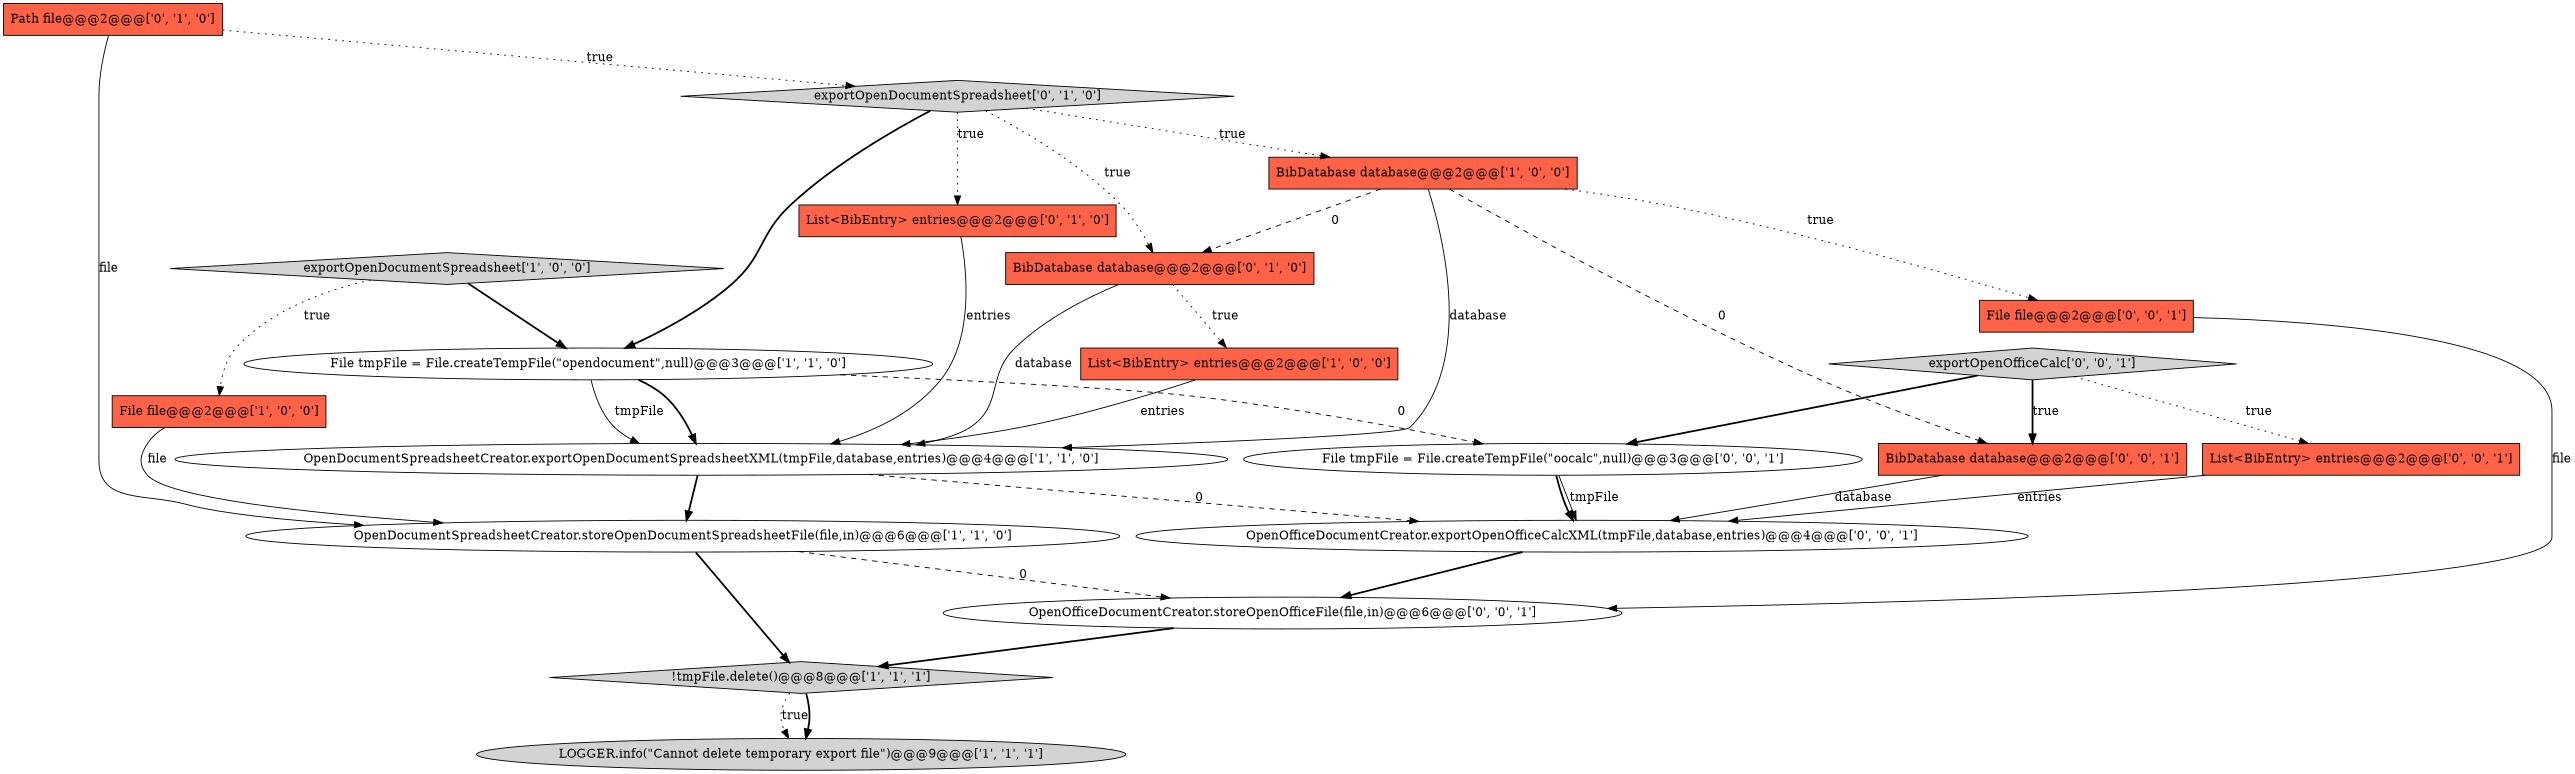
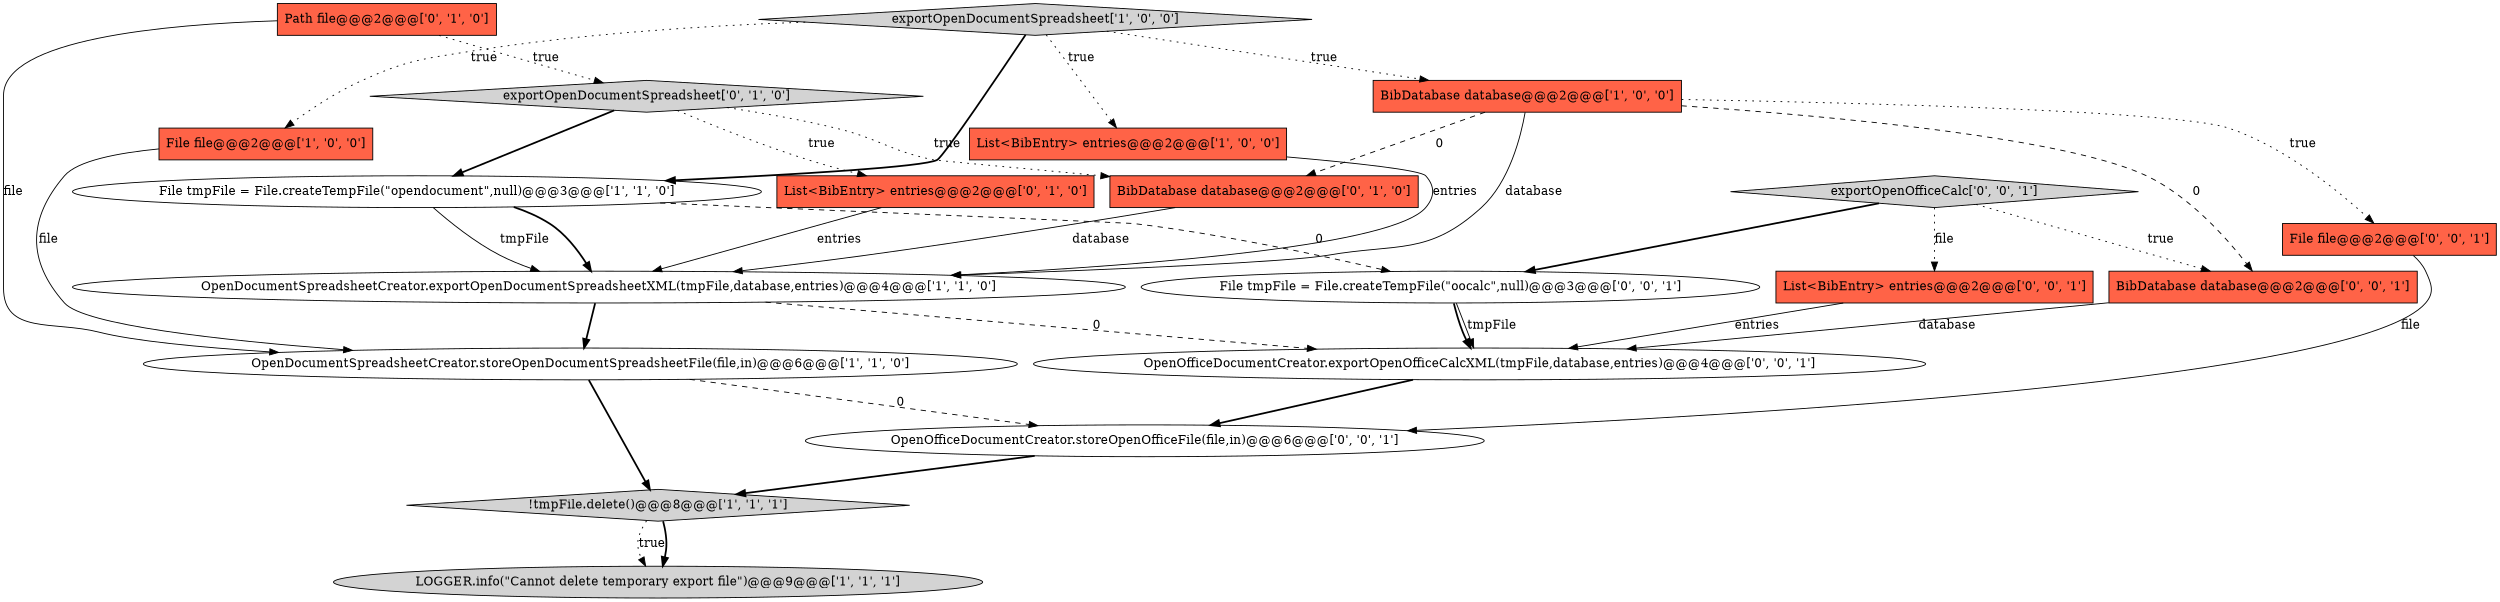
(1174, 132) -> (1263, 55)
(1197, 313) -> (1079, 78)
(2033, 407) -> (2089, 237)
(2259, 412) -> (1944, 239)
